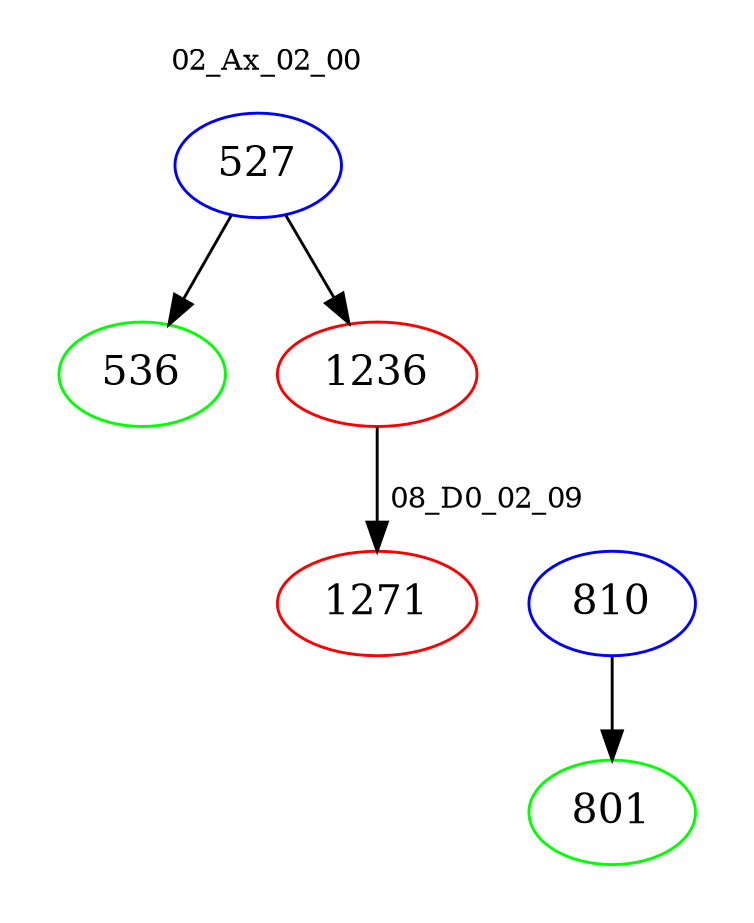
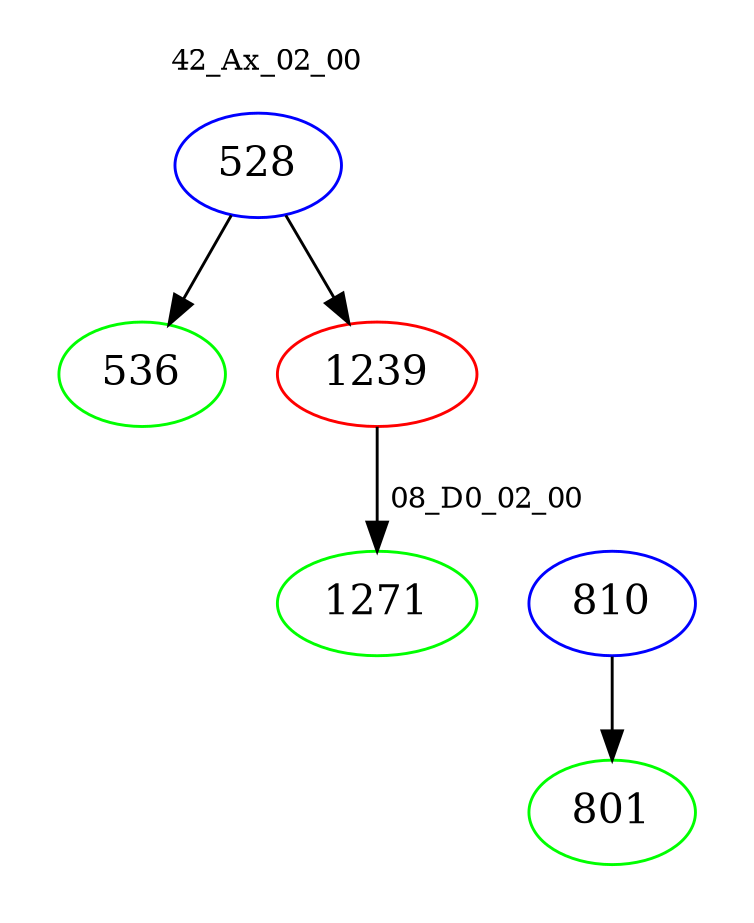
(267, 62) -> (267, 62)
(258, 165) -> (258, 165)
(377, 374) -> (377, 374)
(487, 500) -> (487, 500)
(377, 603) -> (377, 603)
